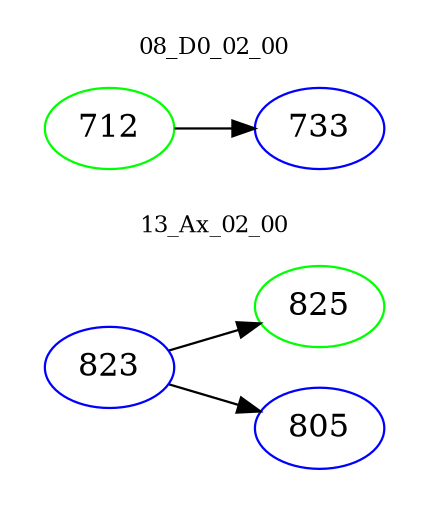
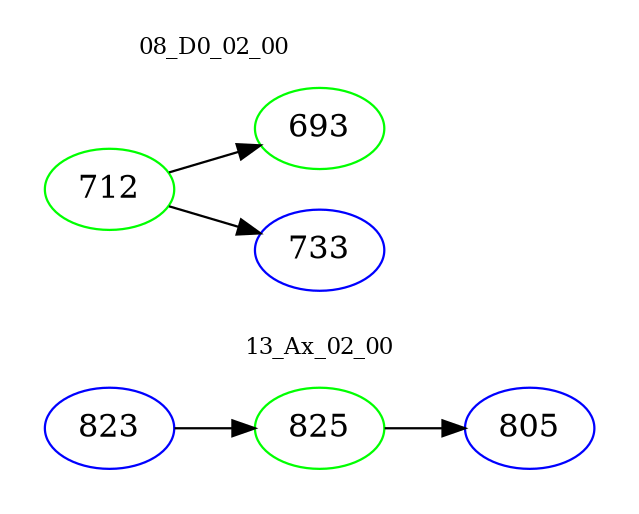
none -> (320, 128)
(204, 395) -> (413, 428)
